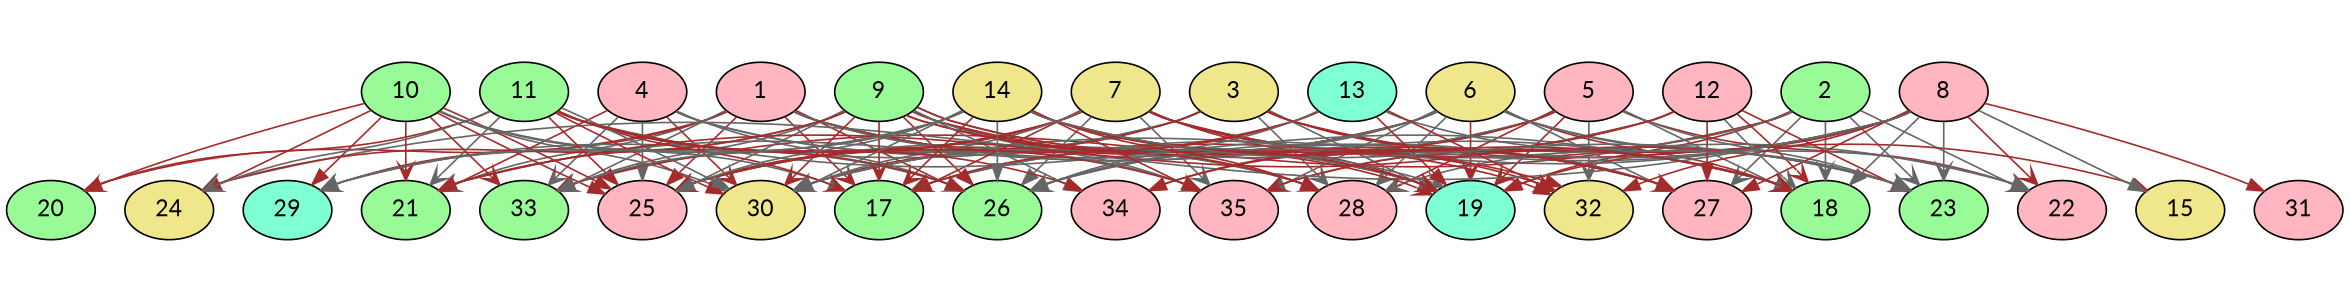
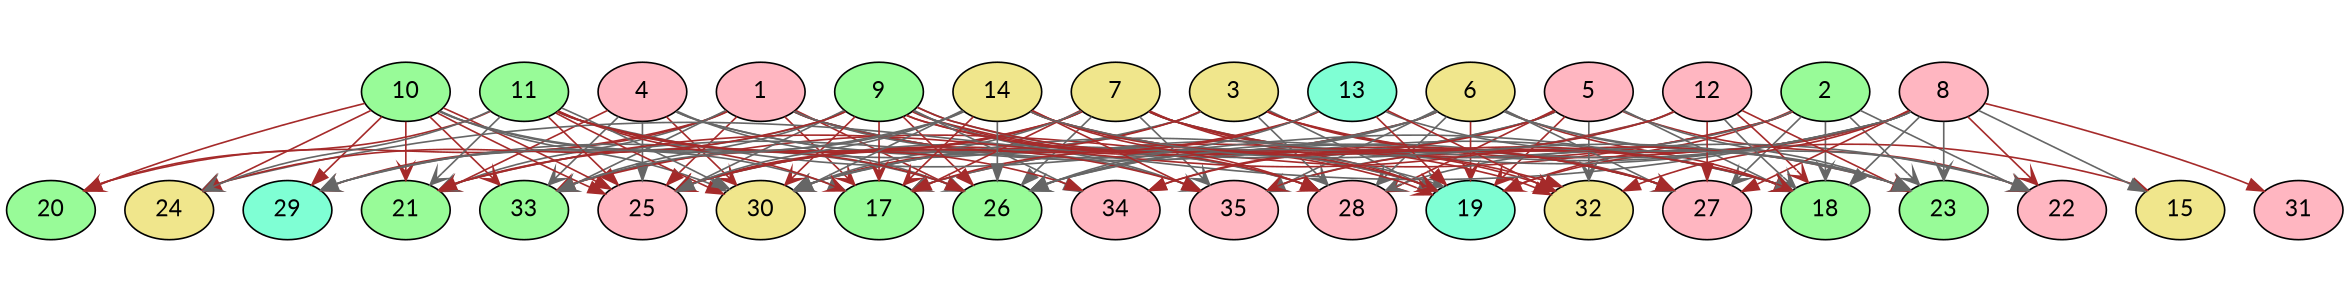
(1124, 150) -> (1124, 150)
(1656, 150) -> (1656, 150)
